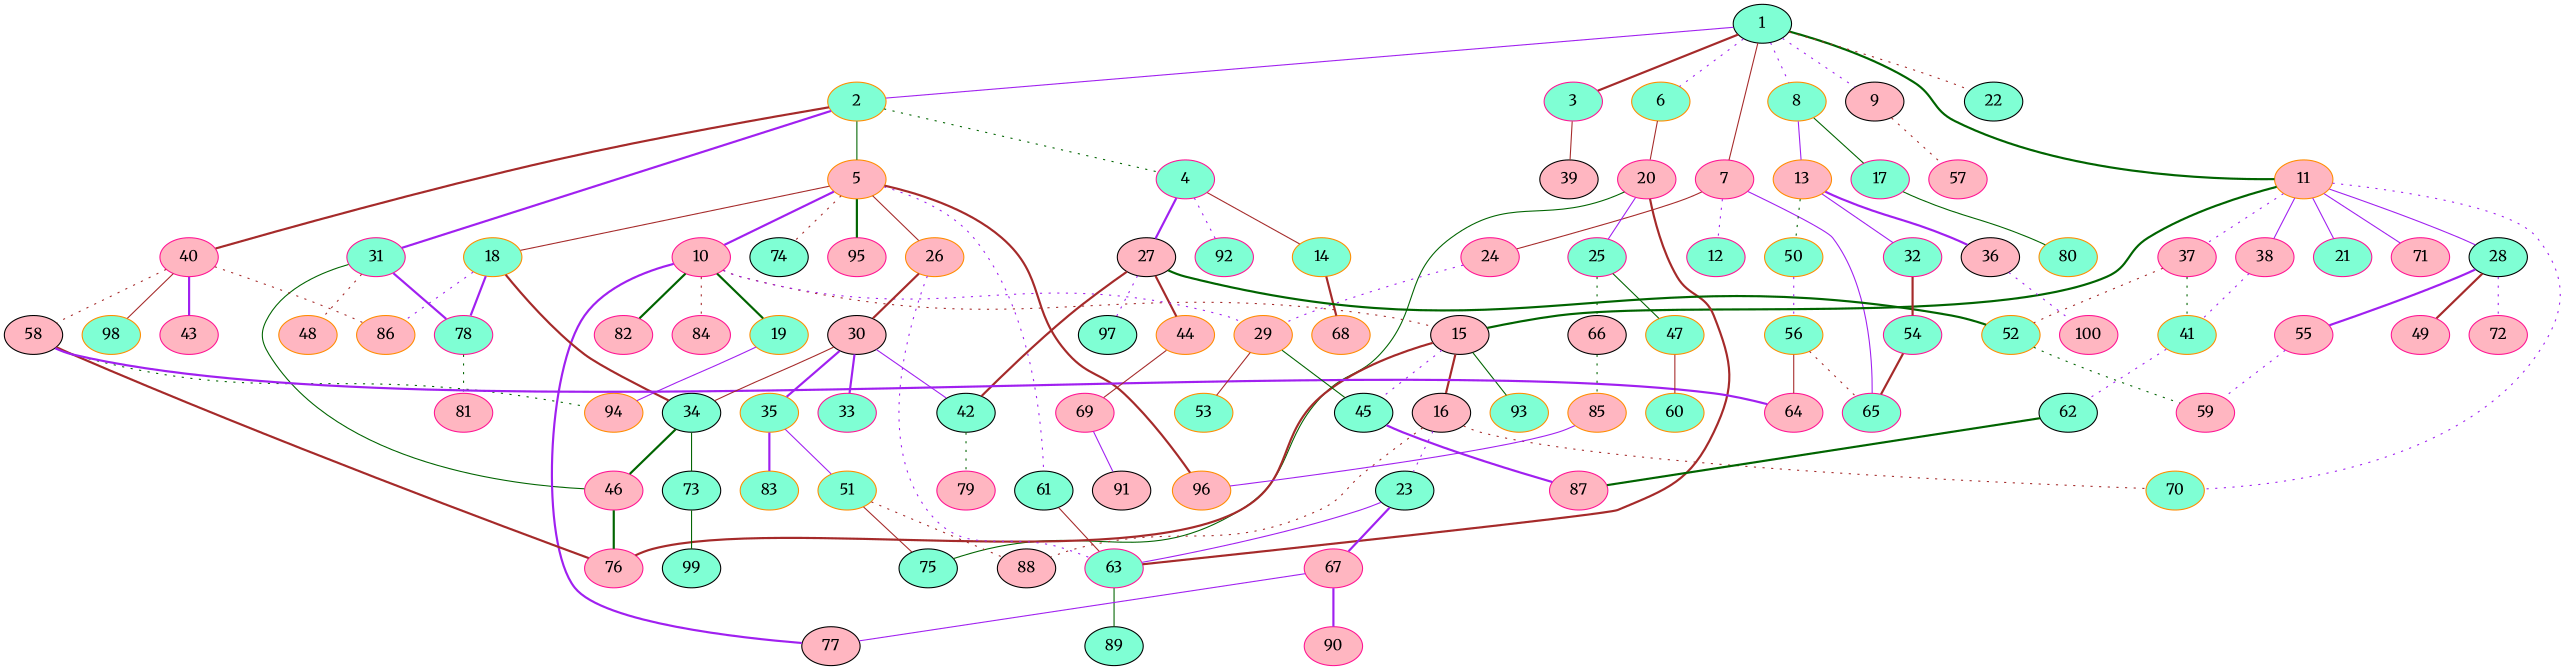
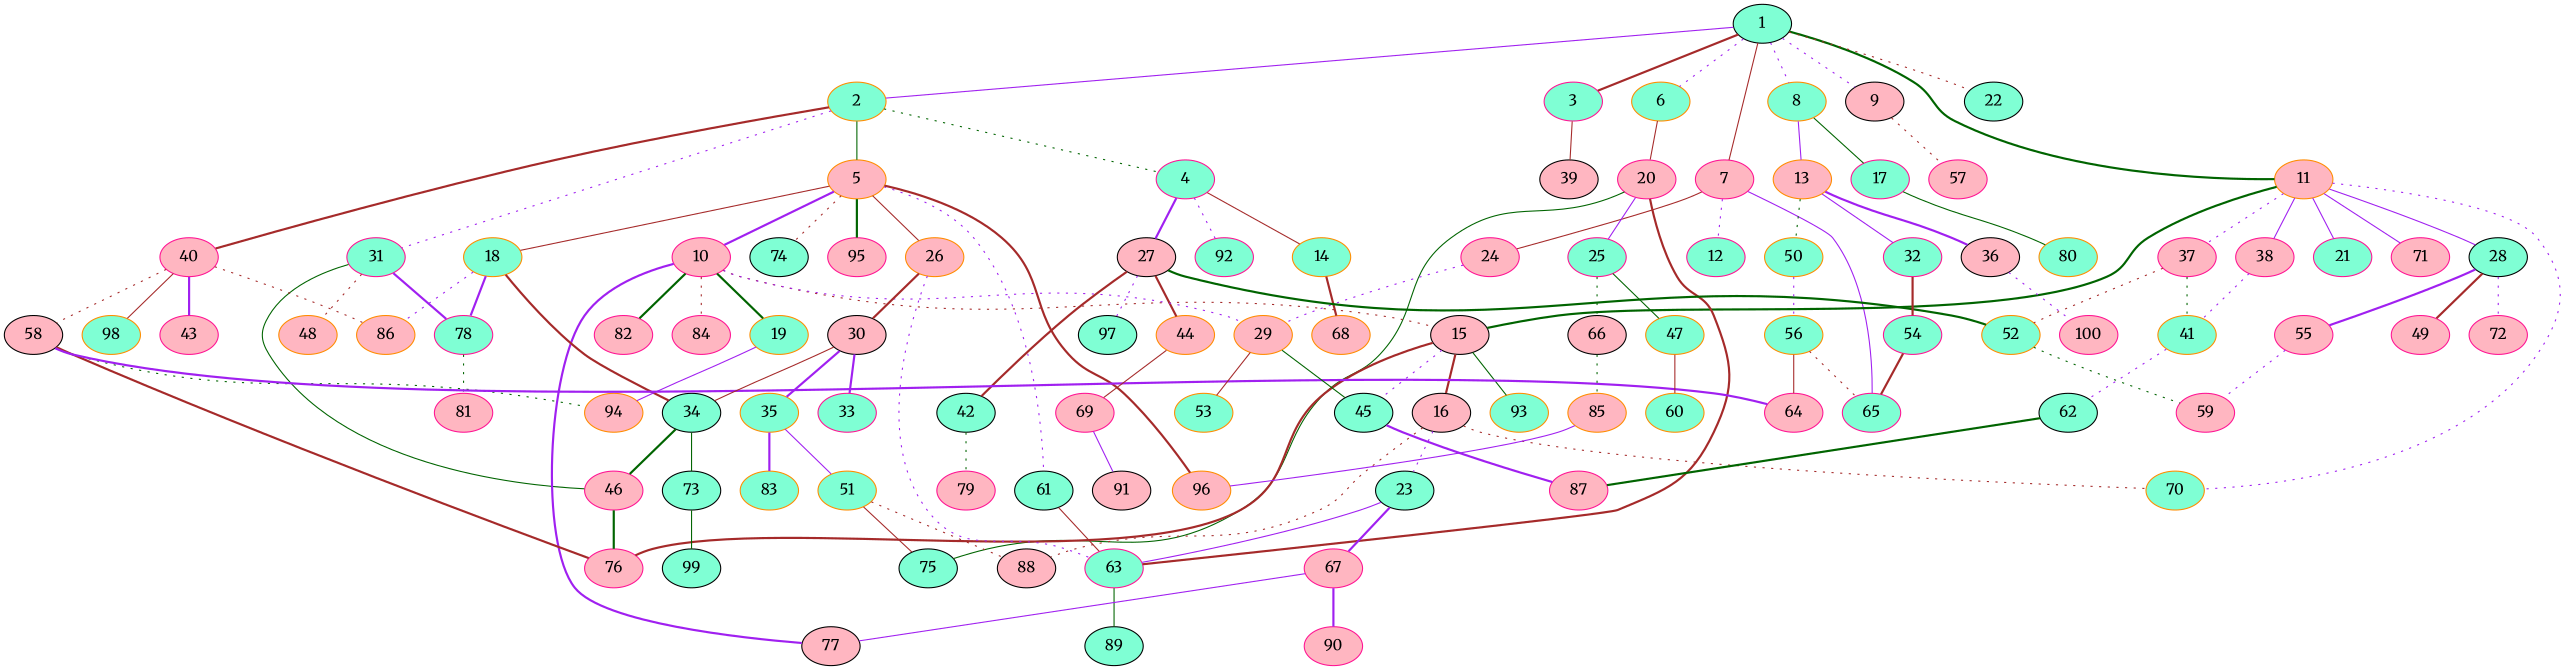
(616, 179) -> (616, 179)
(911, 374) -> none
